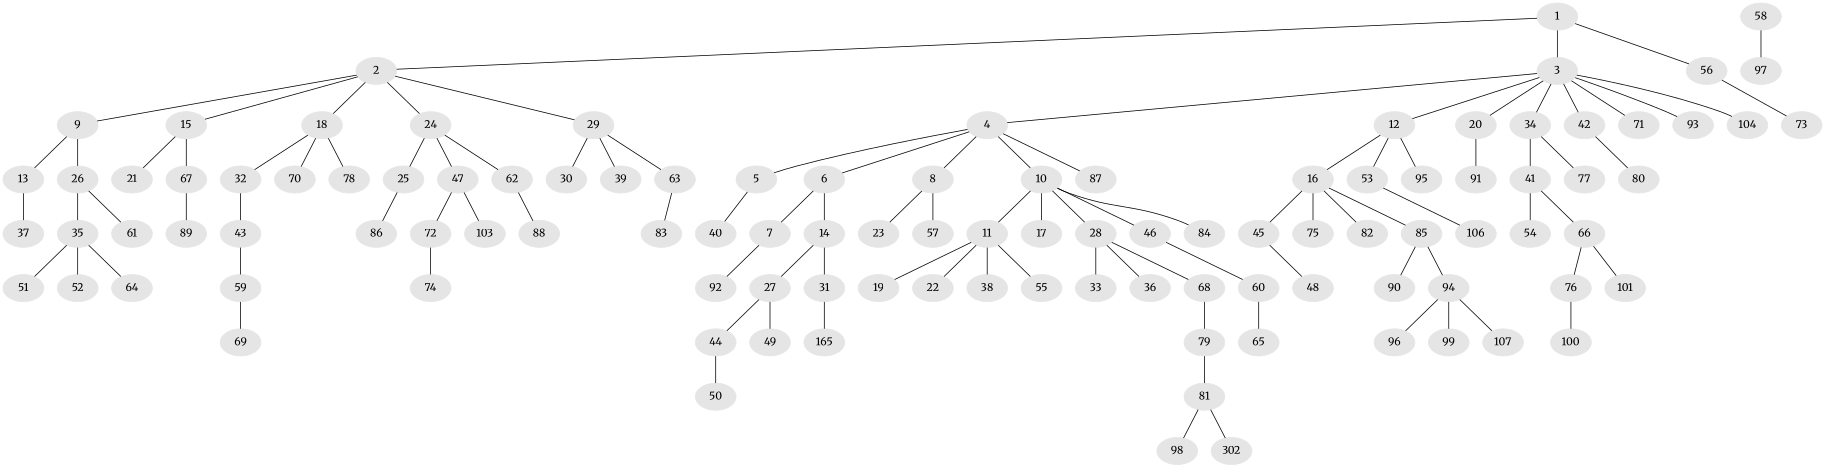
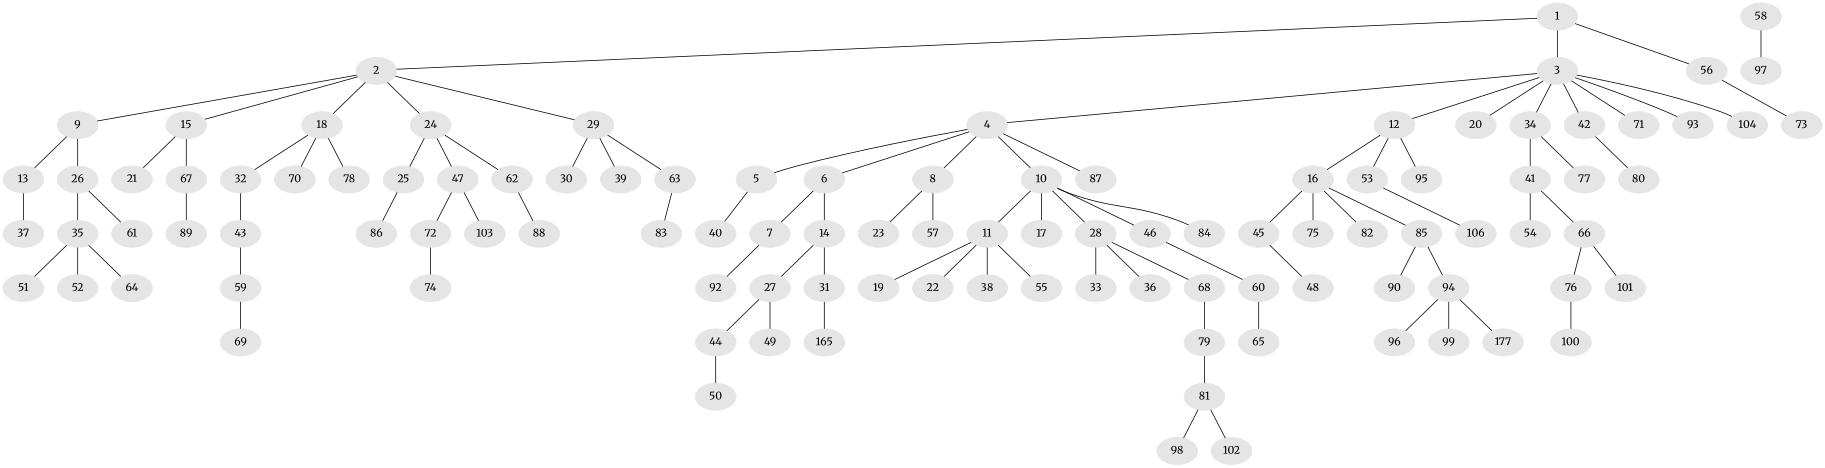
(1476, 179) -> none
(1503, 342) -> (1503, 342)
(1232, 451) -> (1232, 451)
